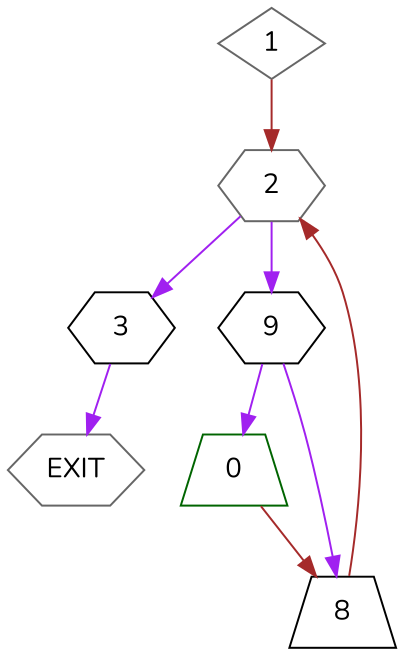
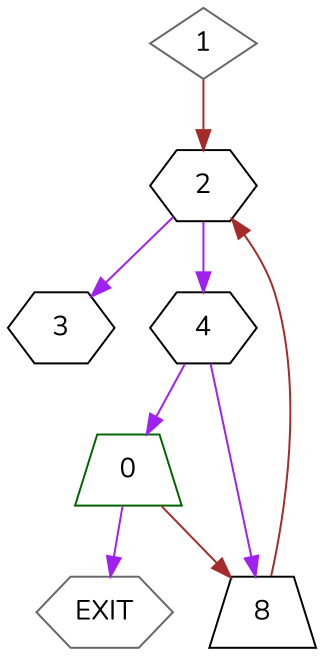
(272, 186) -> (203, 186)
(272, 328) -> (203, 328)
(102, 390) -> (118, 531)
